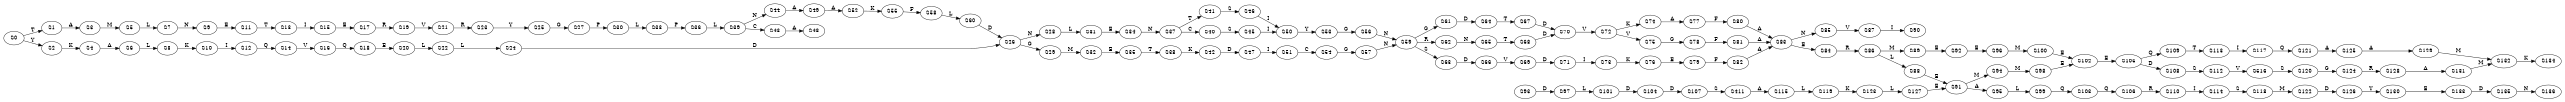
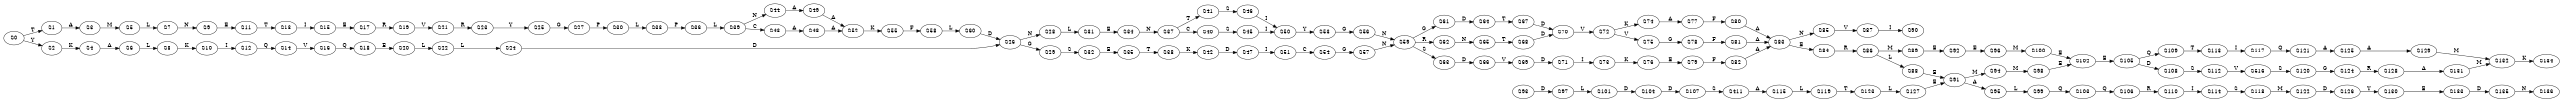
none -> (832, 31)
(1071, 50) -> (1070, 50)
(1848, 89) -> (1846, 89)
